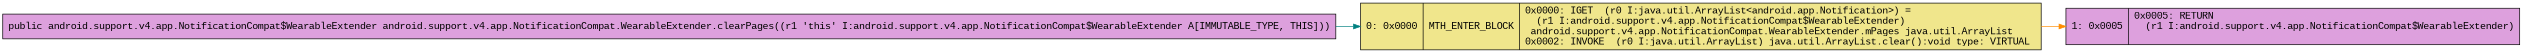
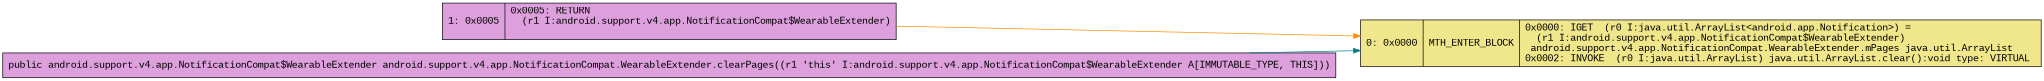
(2050, 26) -> (1125, 31)
